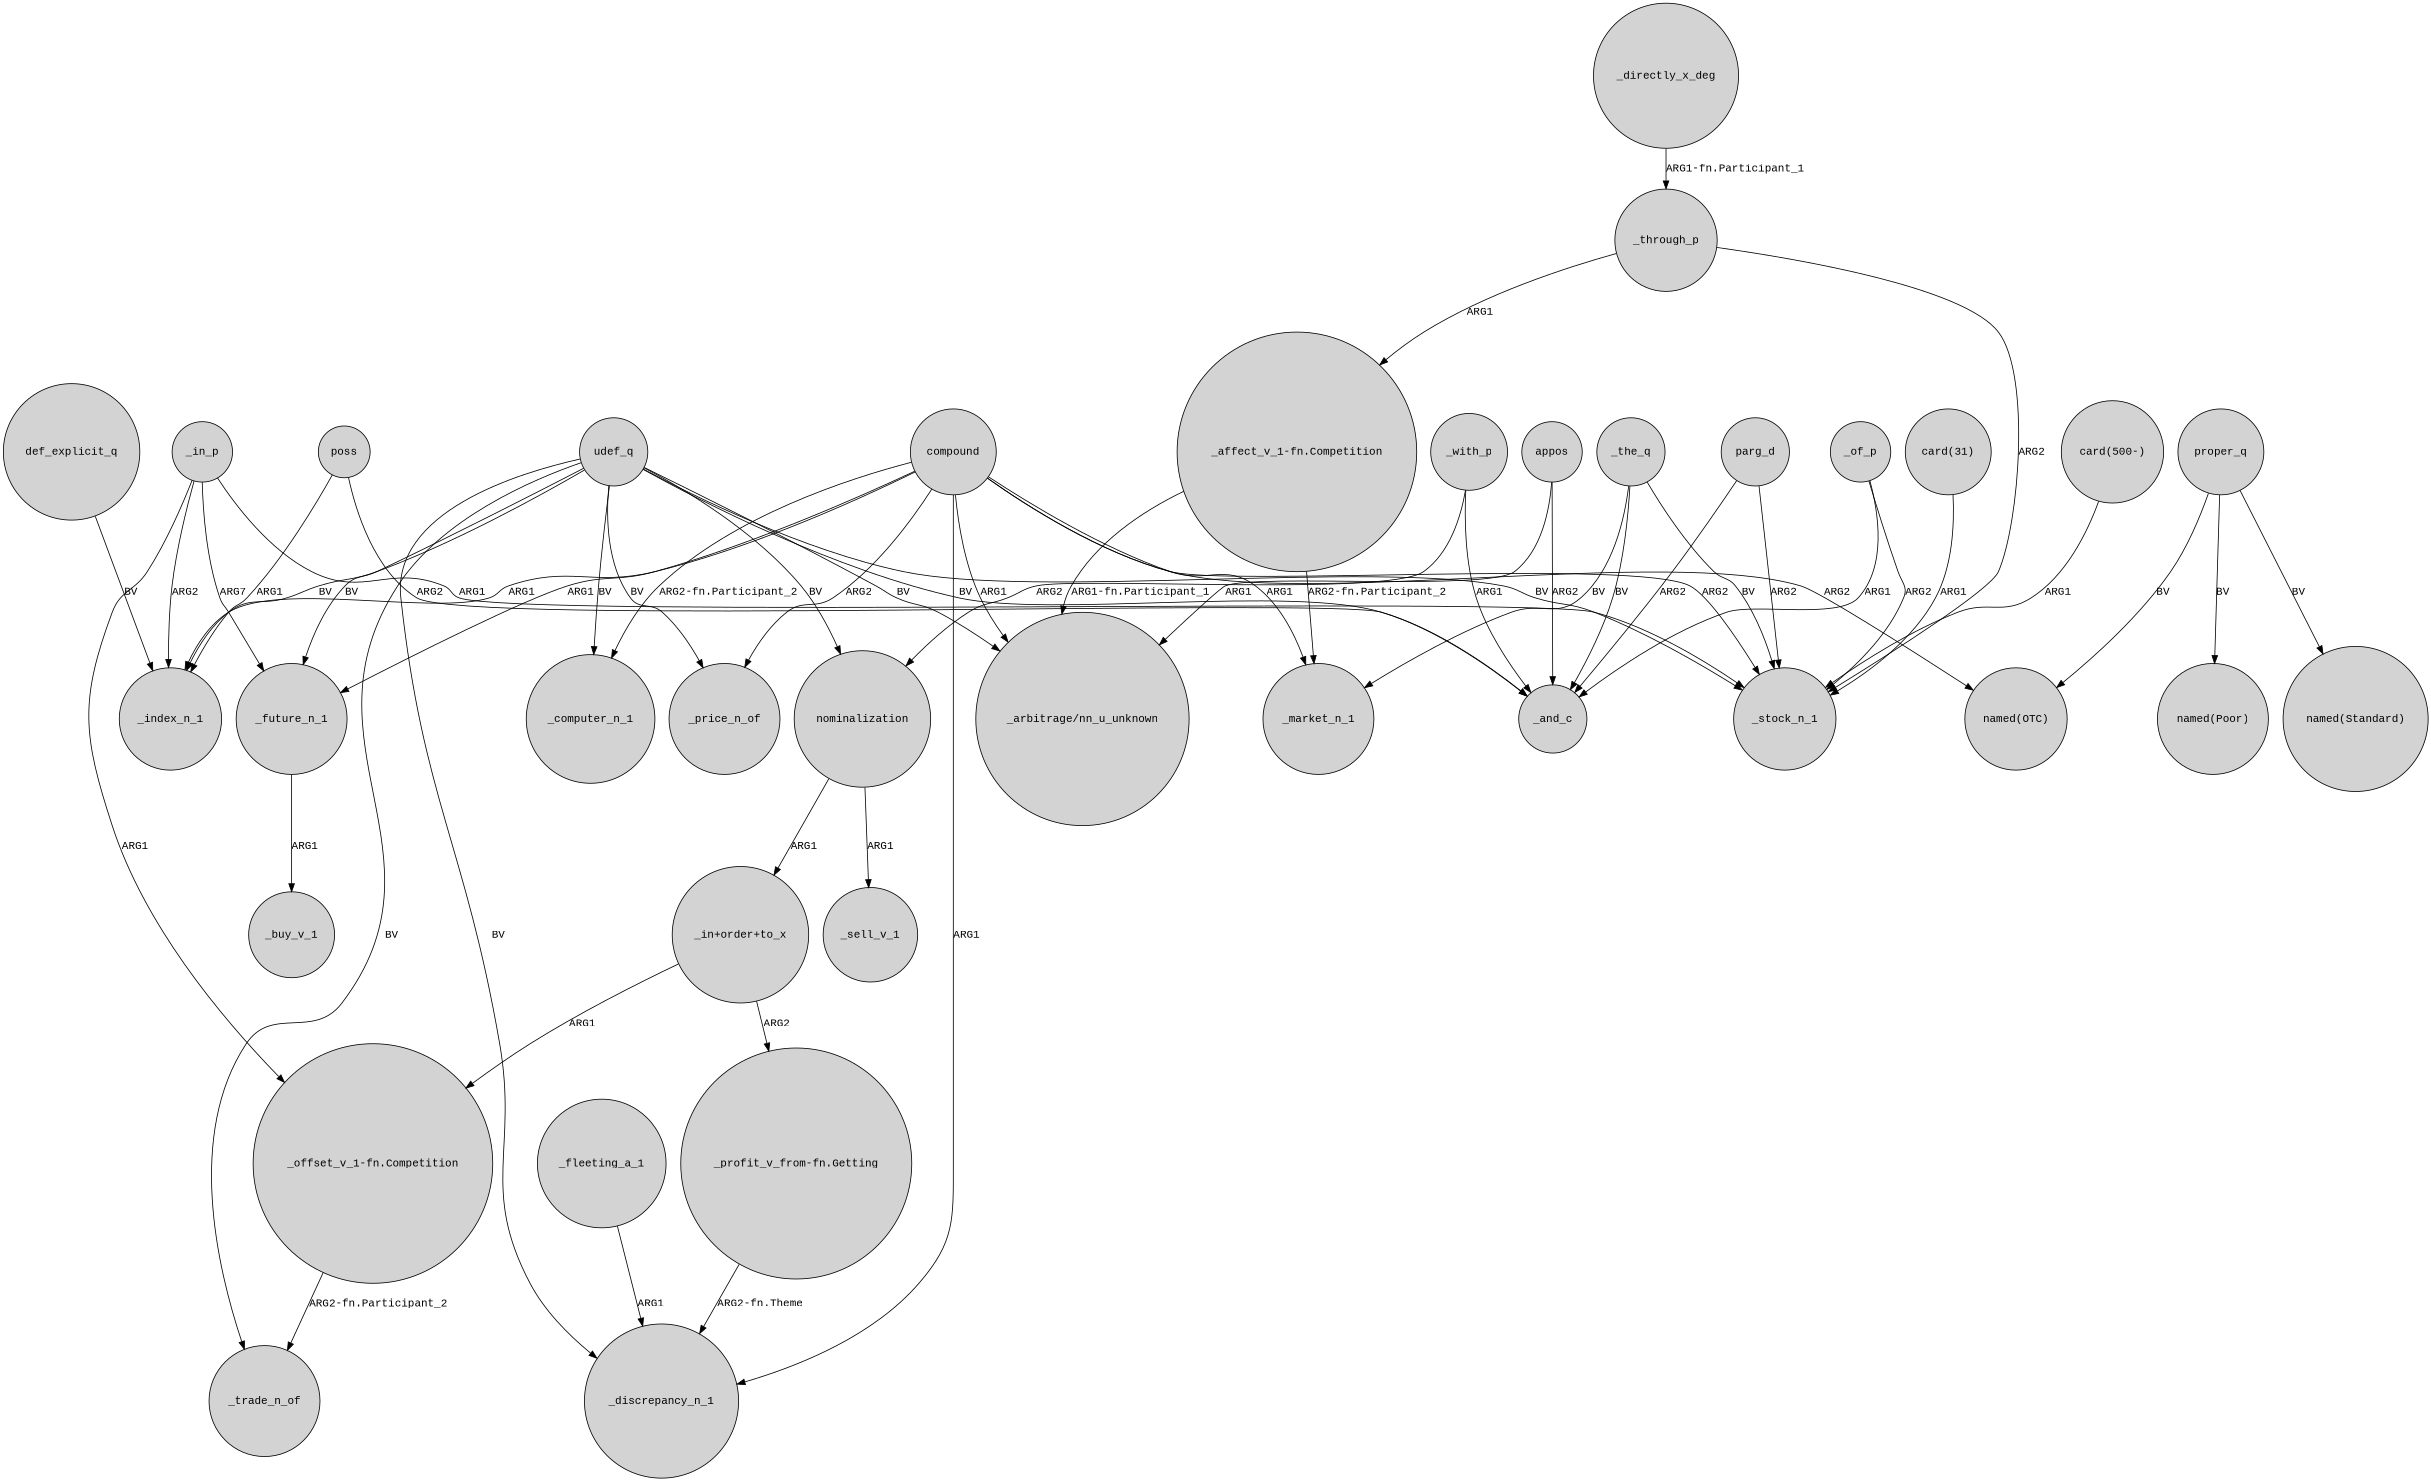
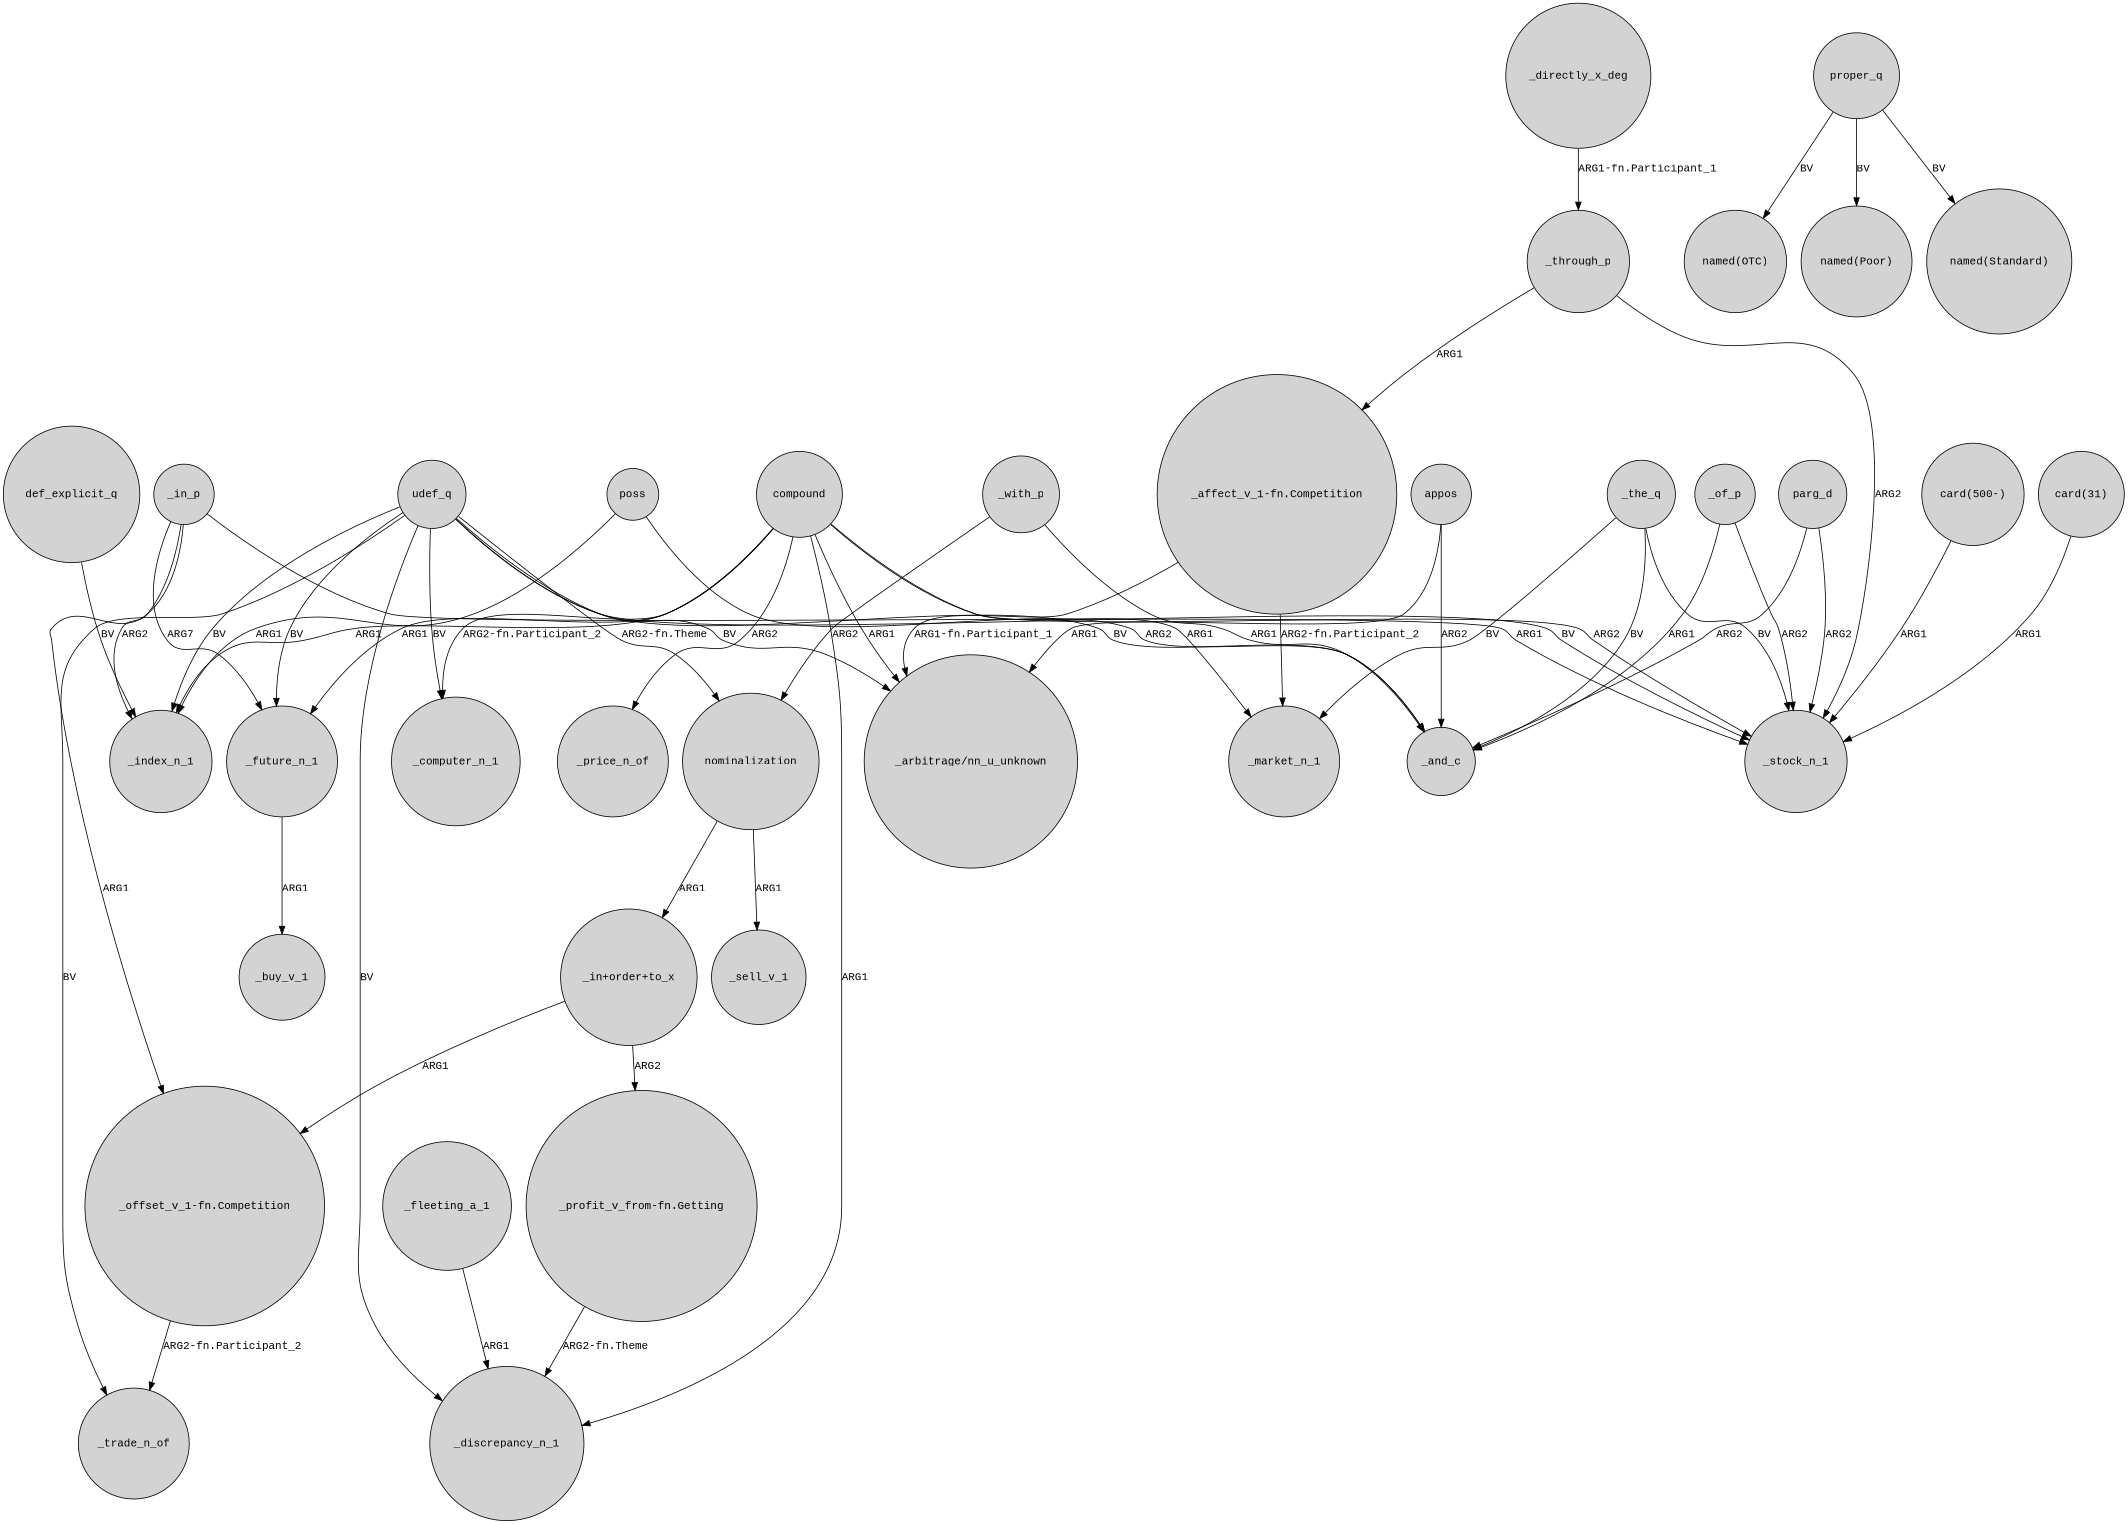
(1660, 572) -> none
(625, 590) -> none
(816, 592) -> (665, 634)
